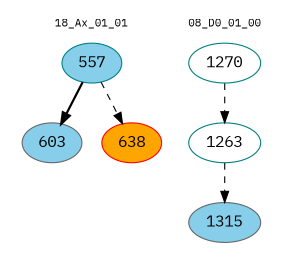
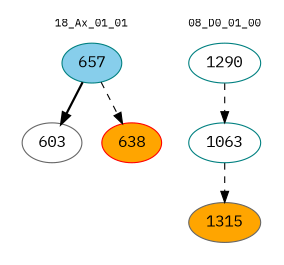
(92, 63) -> (92, 63)
(225, 63) -> (225, 63)
(52, 143) -> (52, 143)
(225, 143) -> (225, 143)
(225, 222) -> (225, 222)
